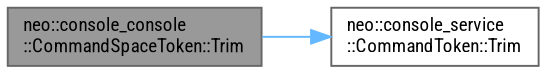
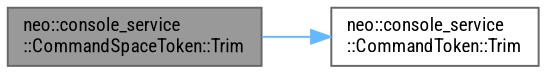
(135, 37) -> (135, 37)
